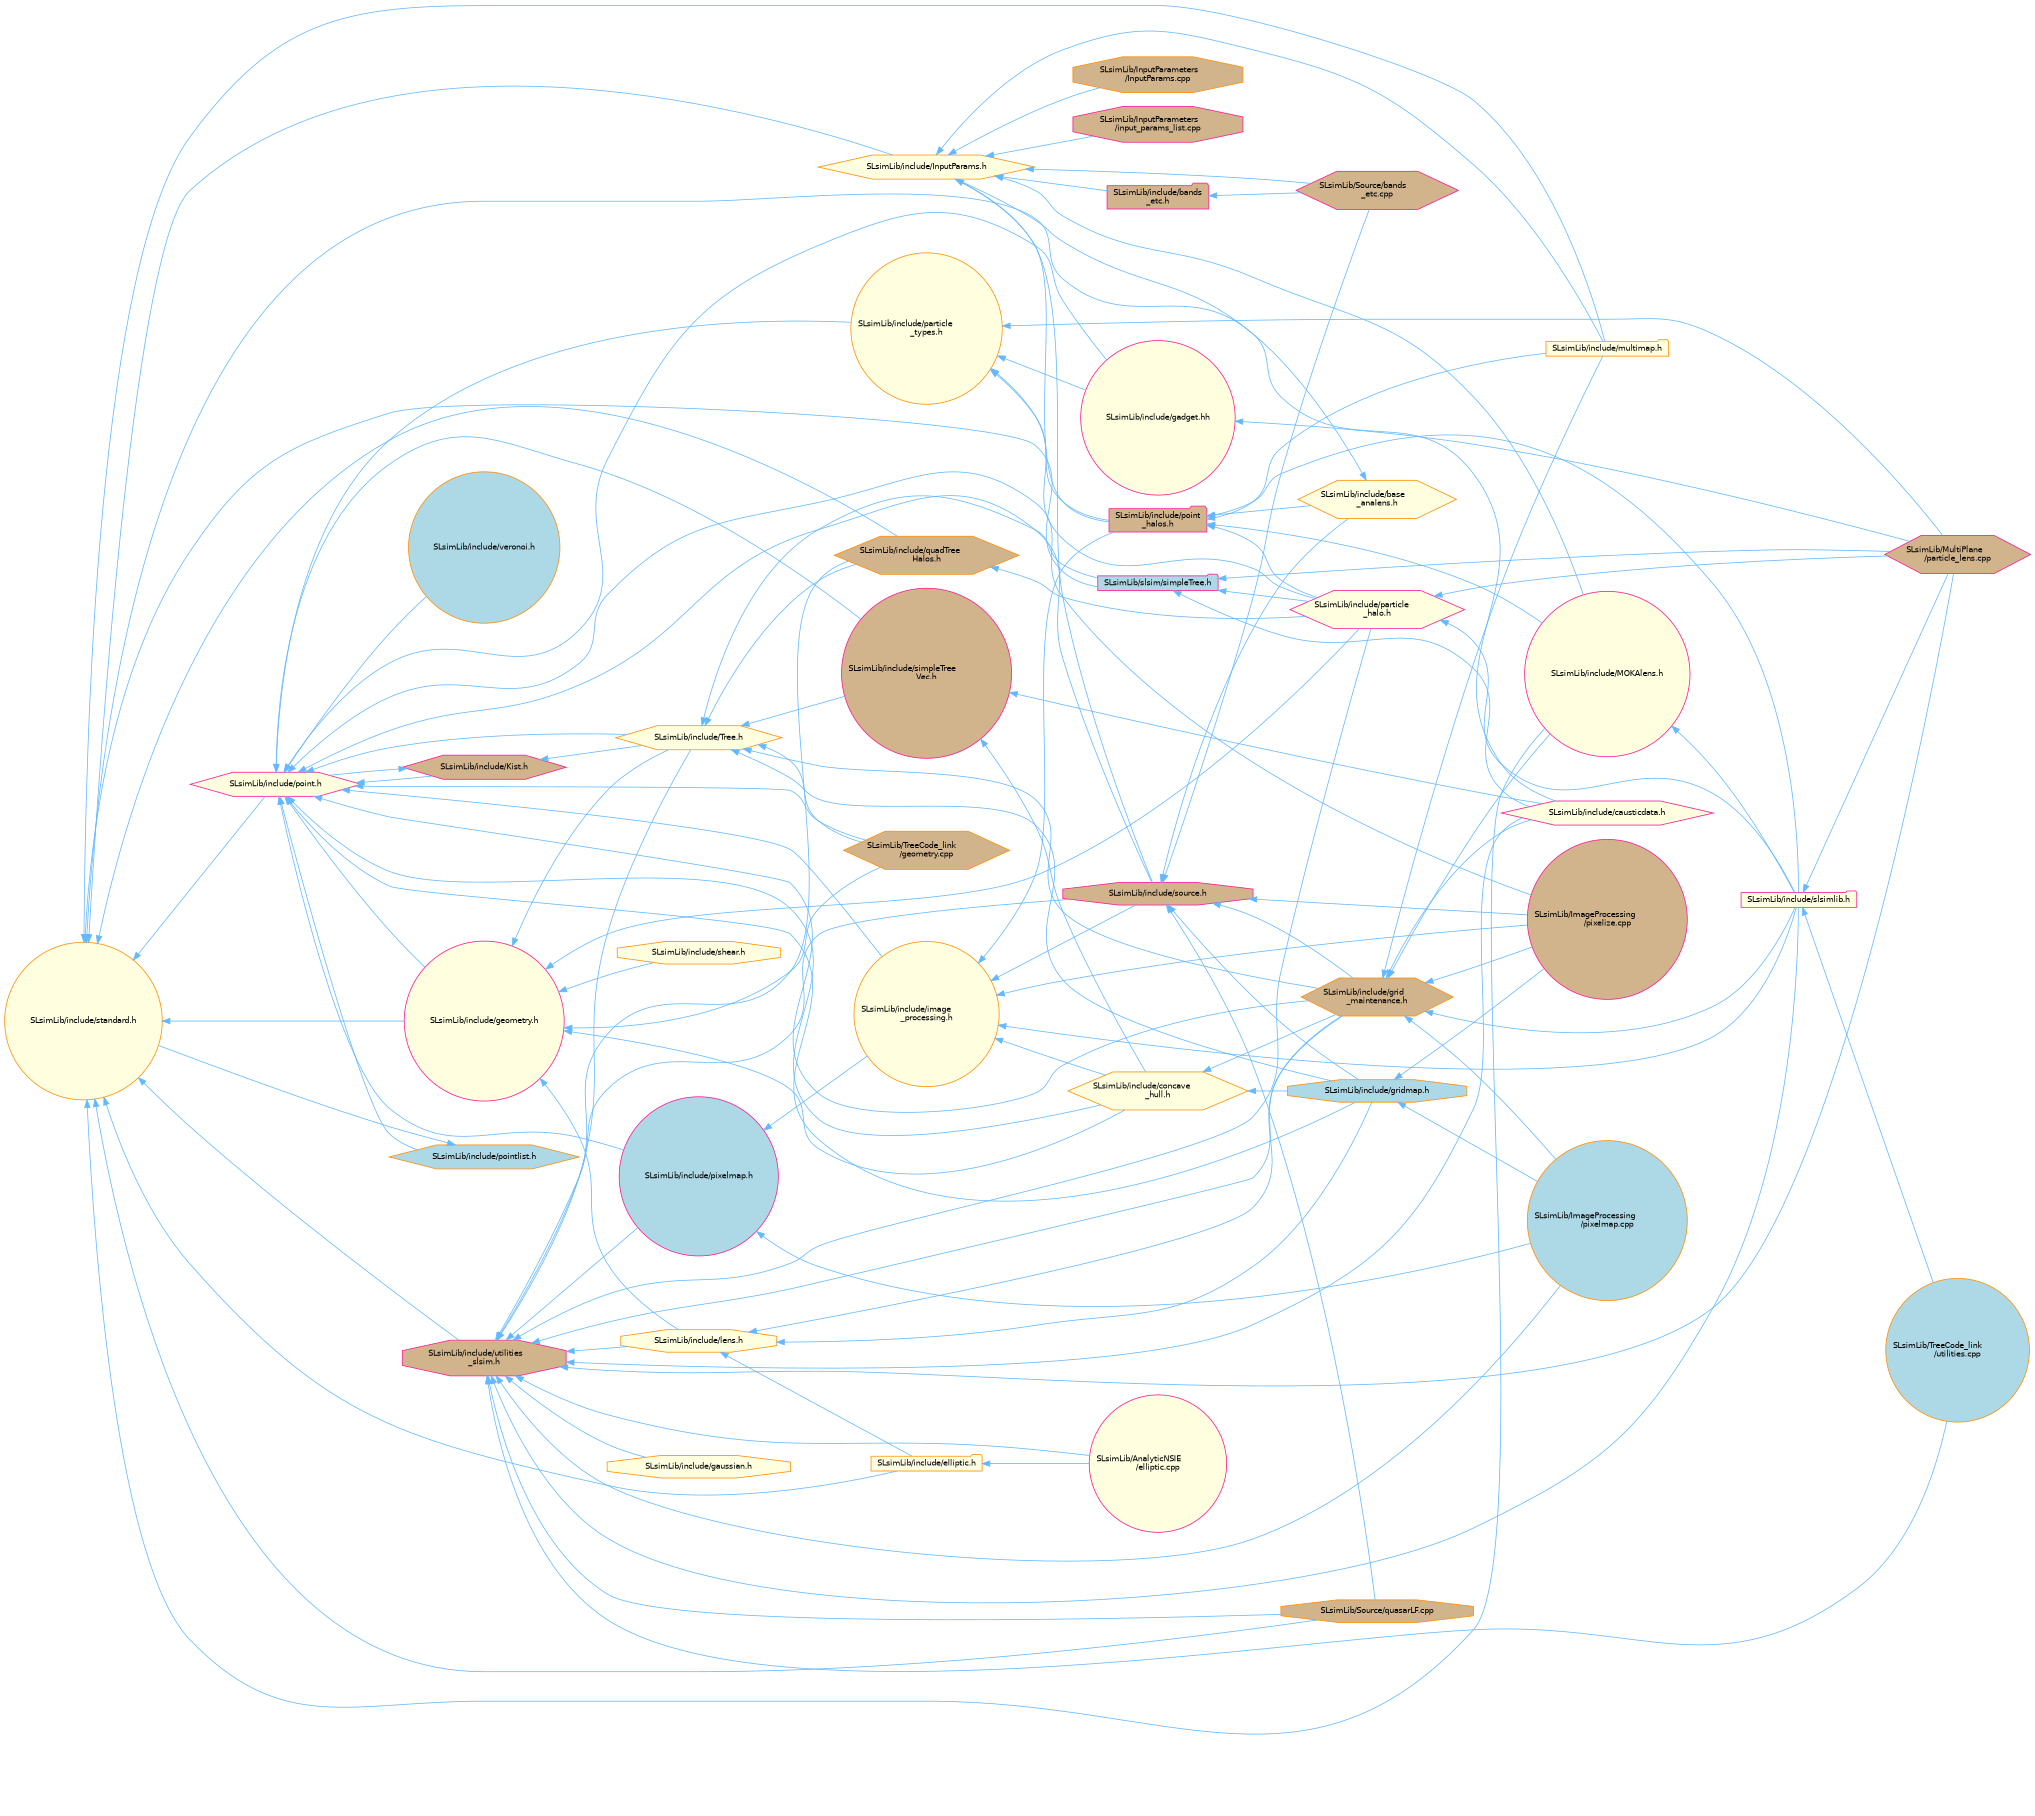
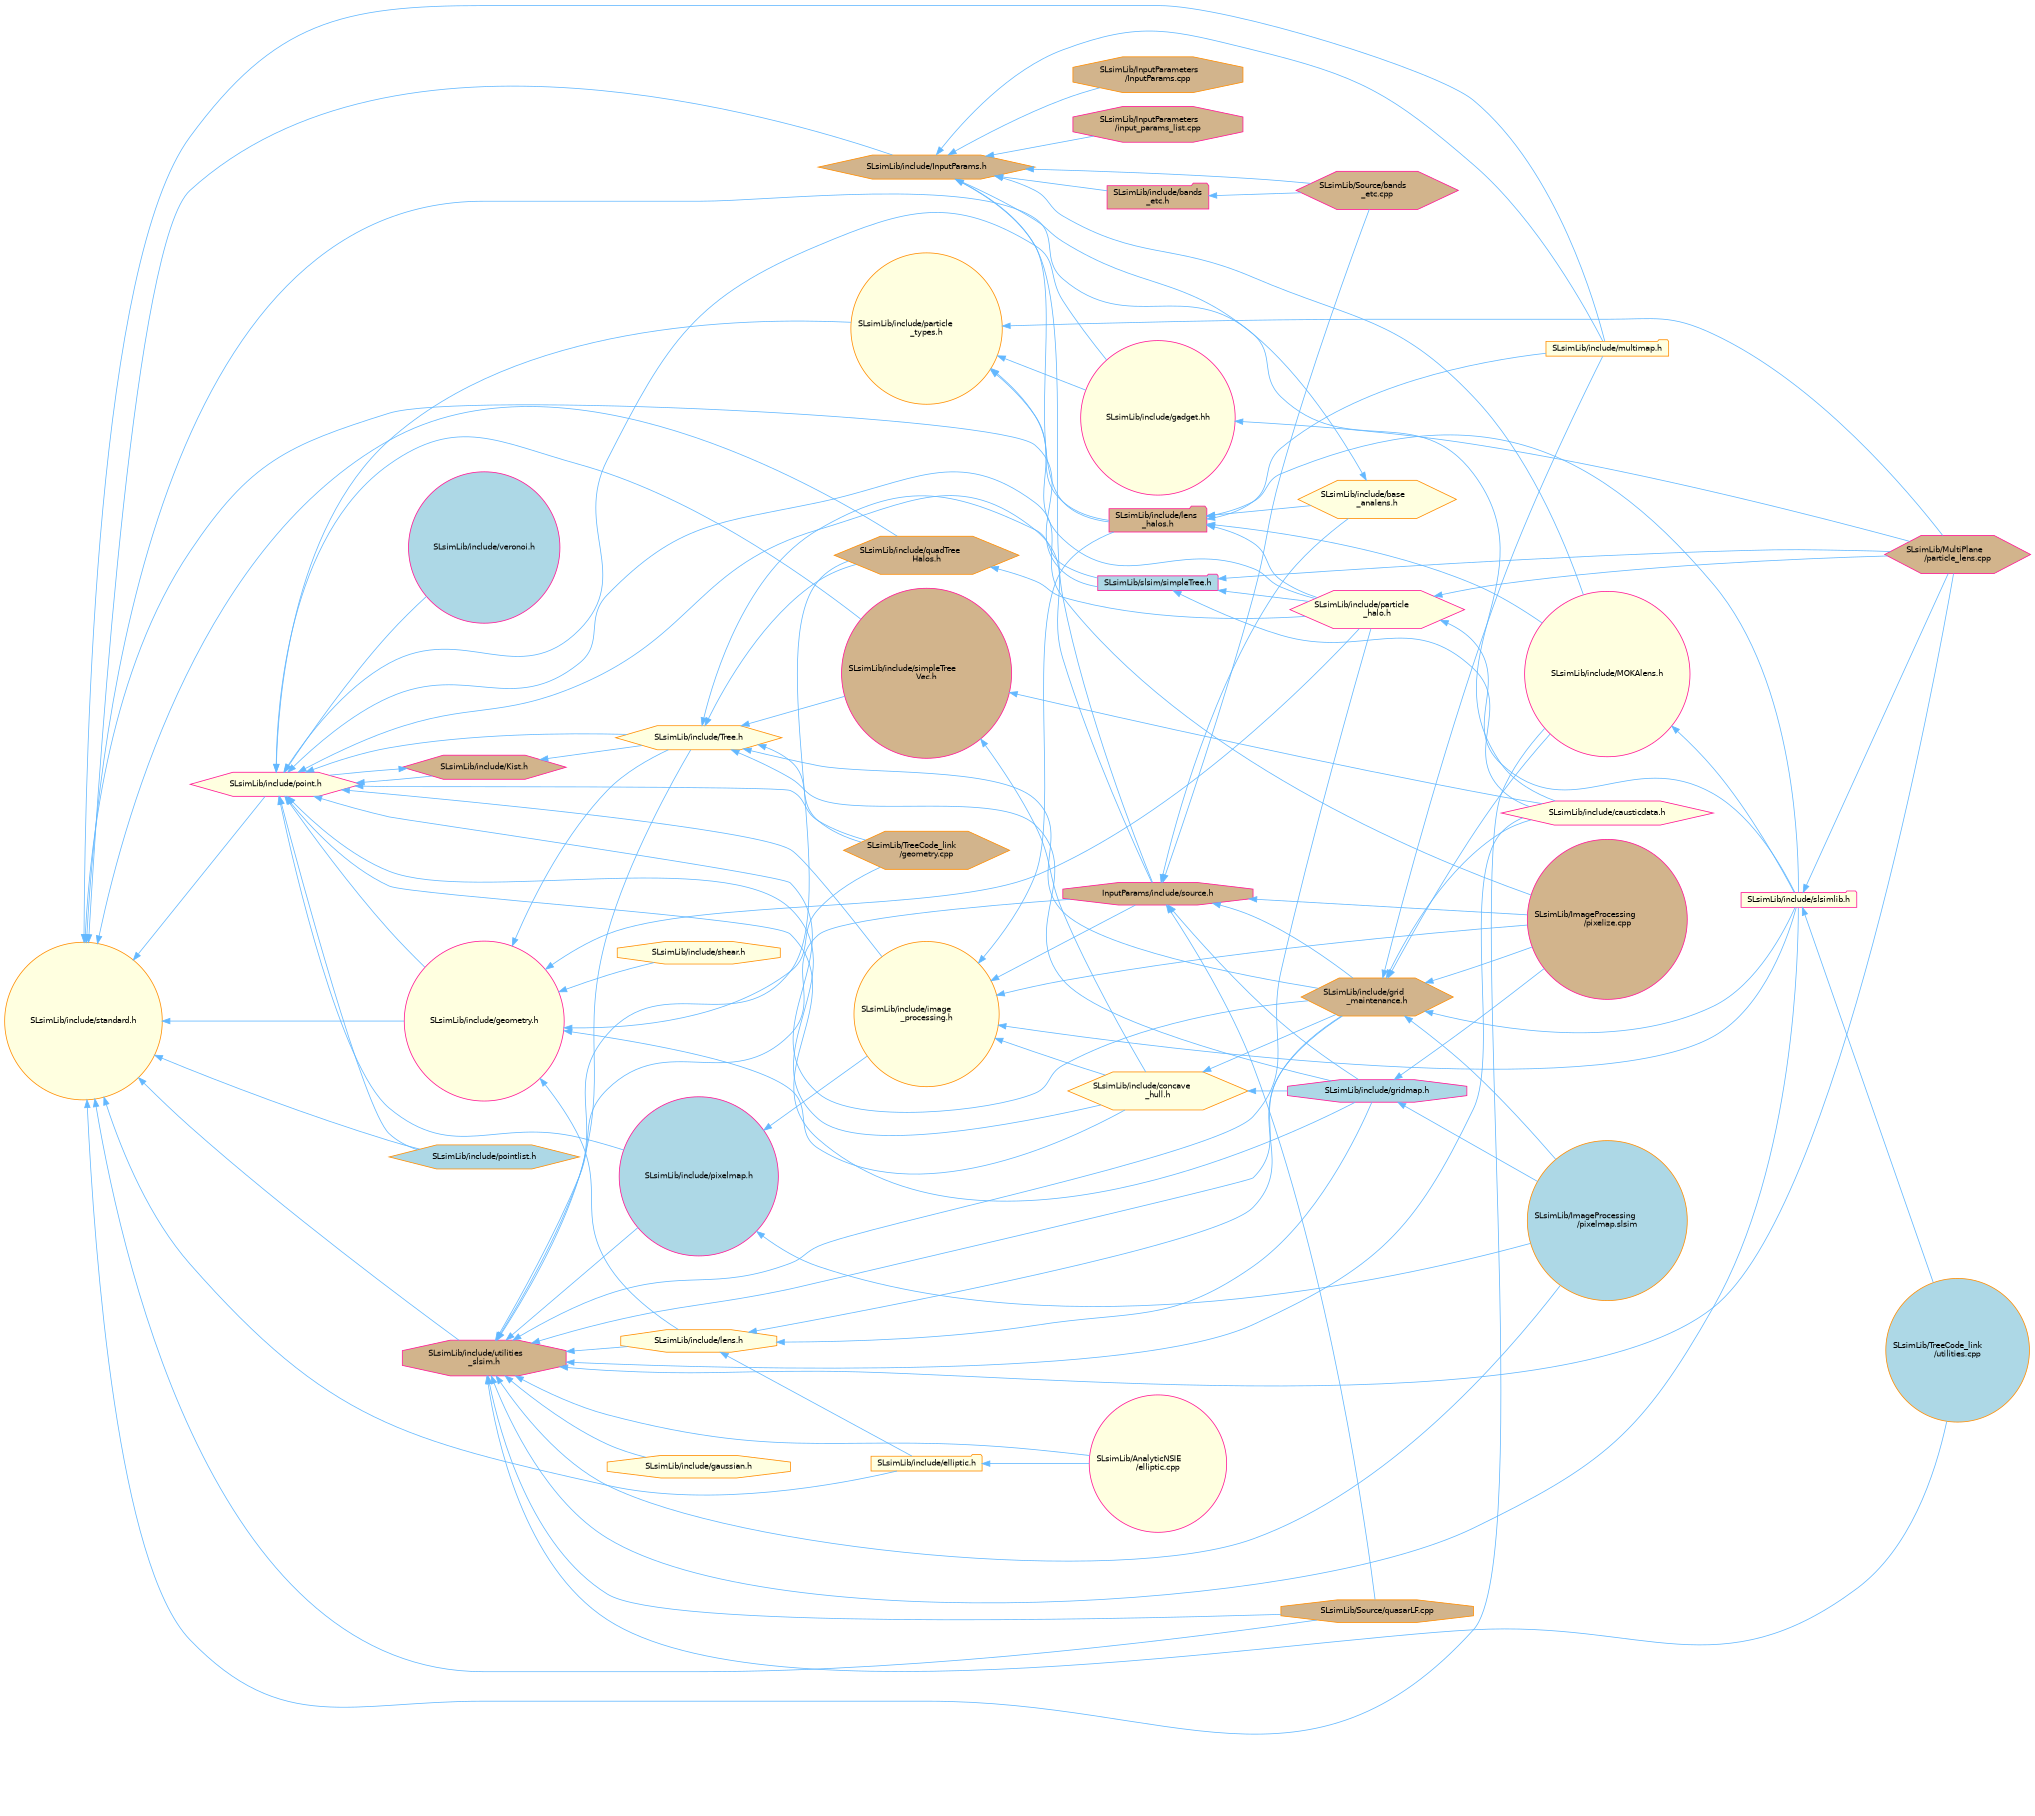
(927, 167) -> (927, 167)
(1158, 520) -> (1158, 520)
(484, 548) -> (484, 548)
(1158, 894) -> (1158, 894)
(1377, 1091) -> (1377, 1091)
(302, 1098) -> (290, 1107)
(1607, 1221) -> (1607, 1221)
